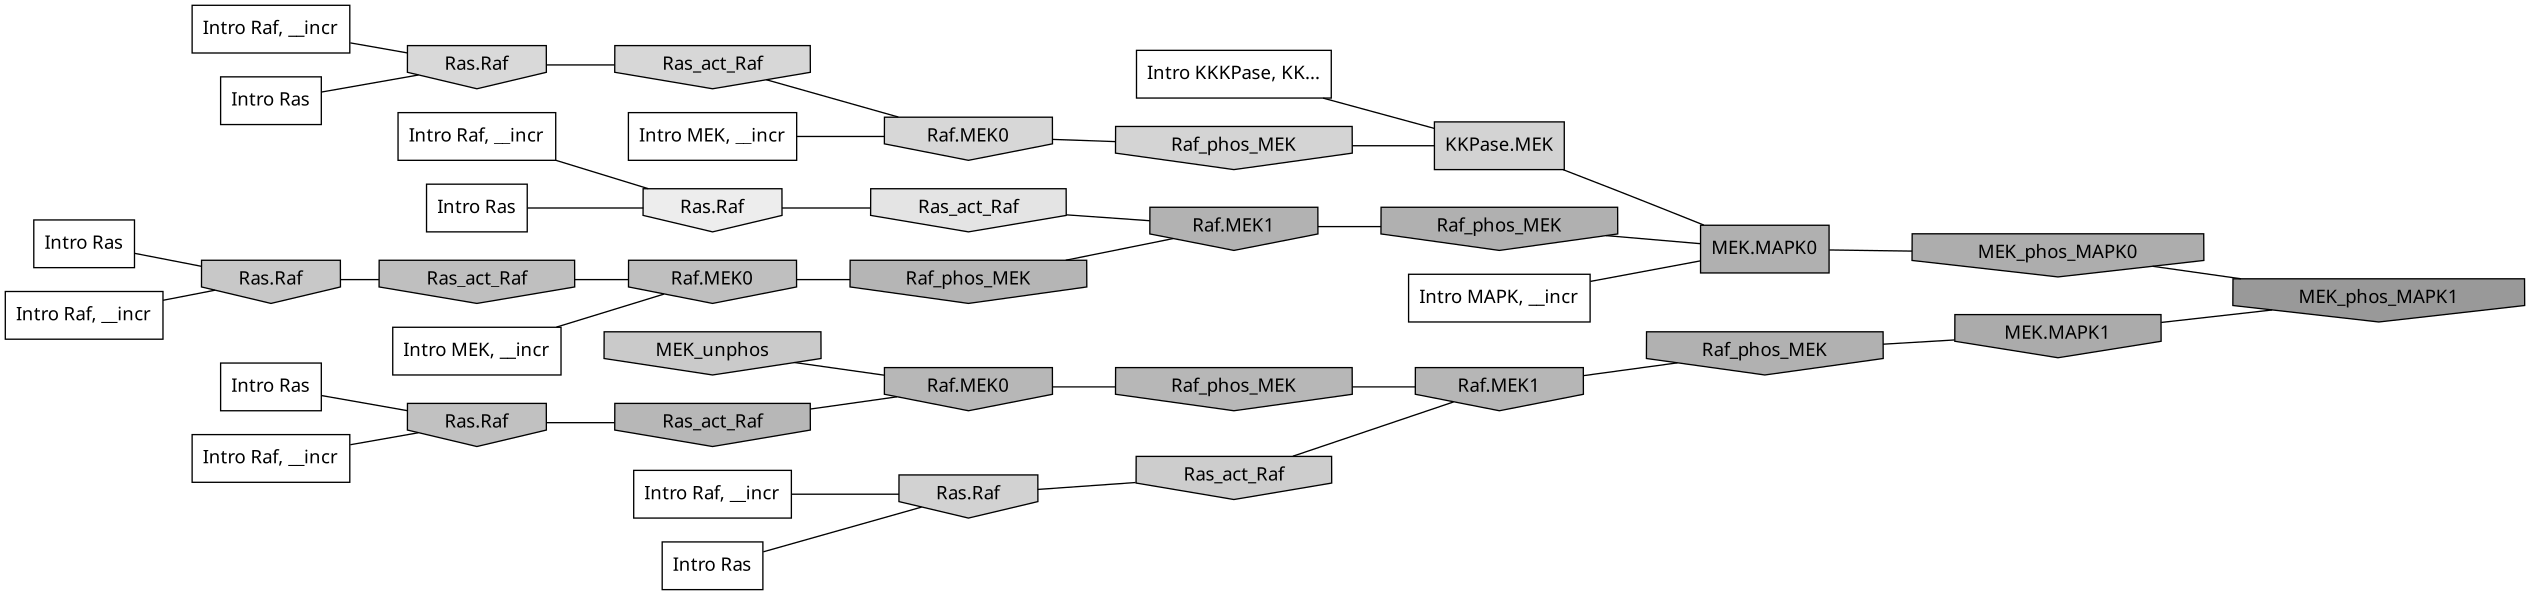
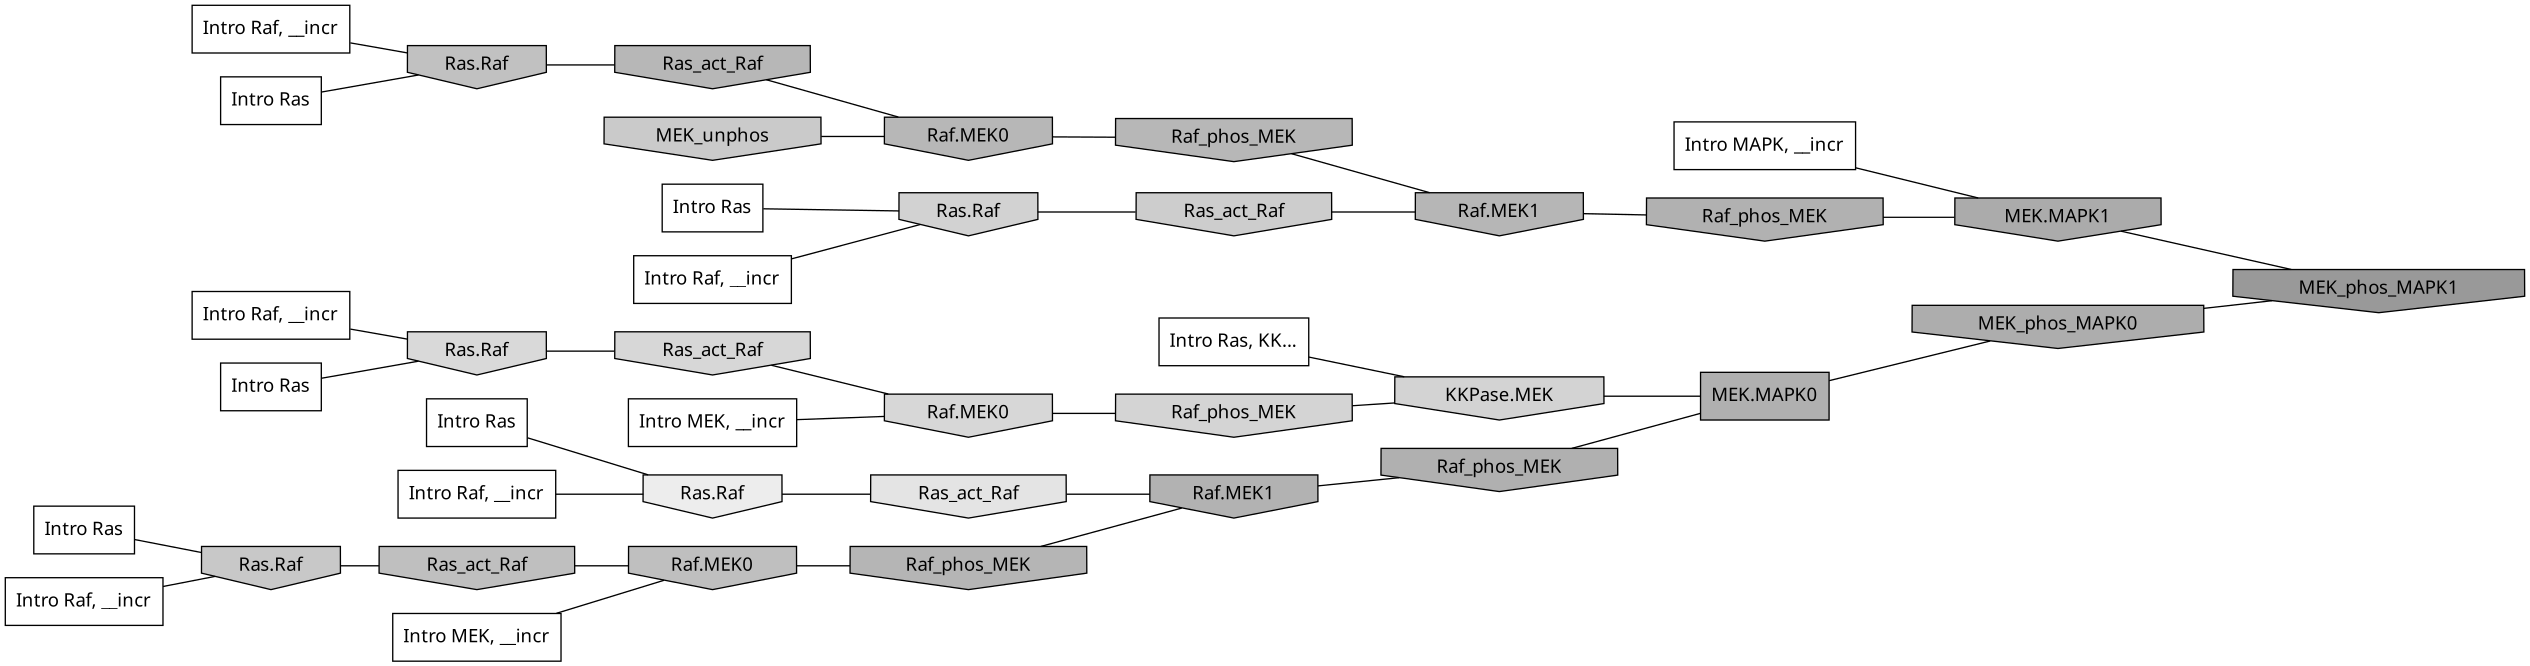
(1234, 74) -> (1234, 342)
(1499, 146) -> (1499, 396)
(1645, 271) -> (1917, 183)
